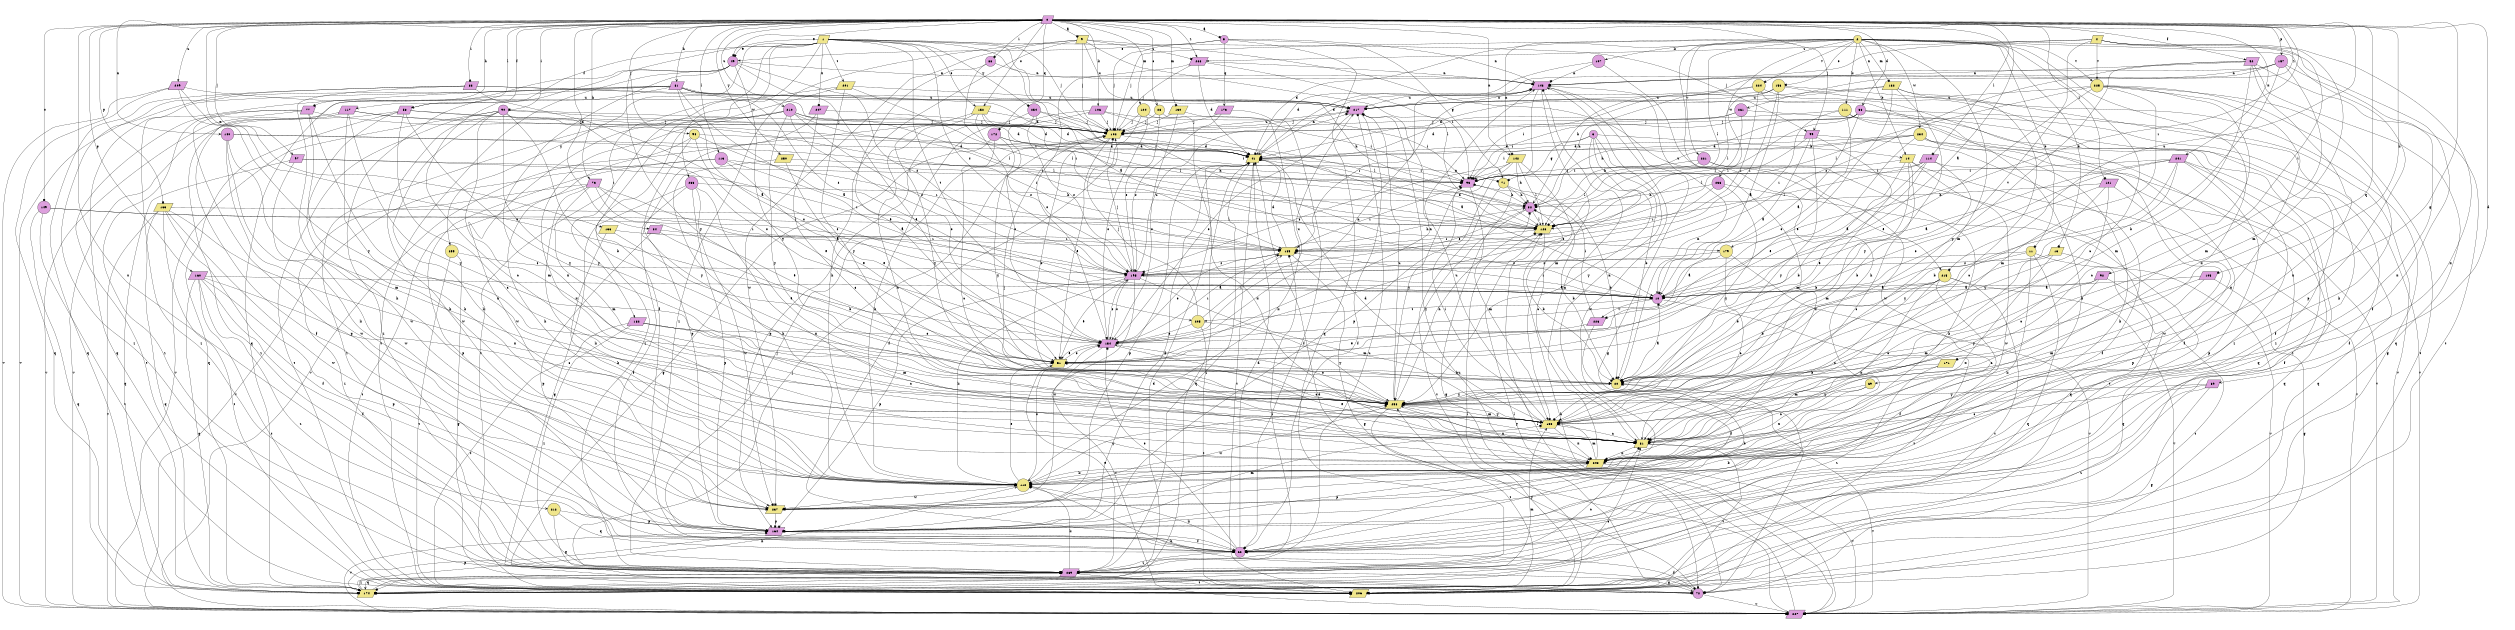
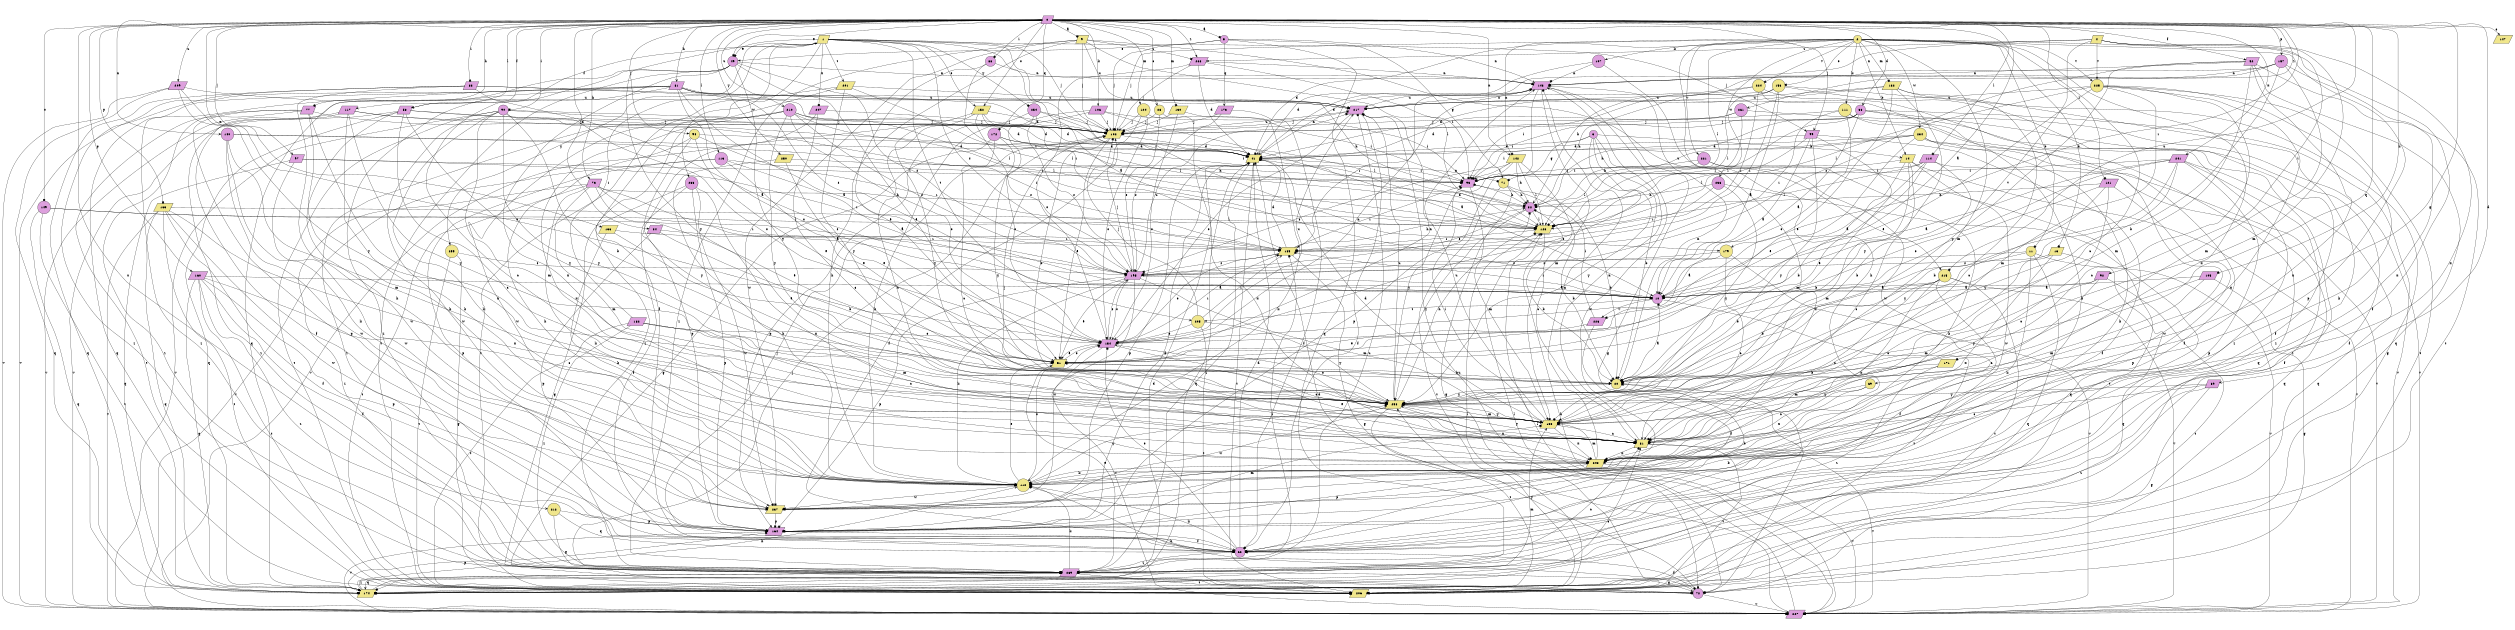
none -> (2503, 39)
(611, 152) -> (608, 148)
(1110, 199) -> (1014, 200)
